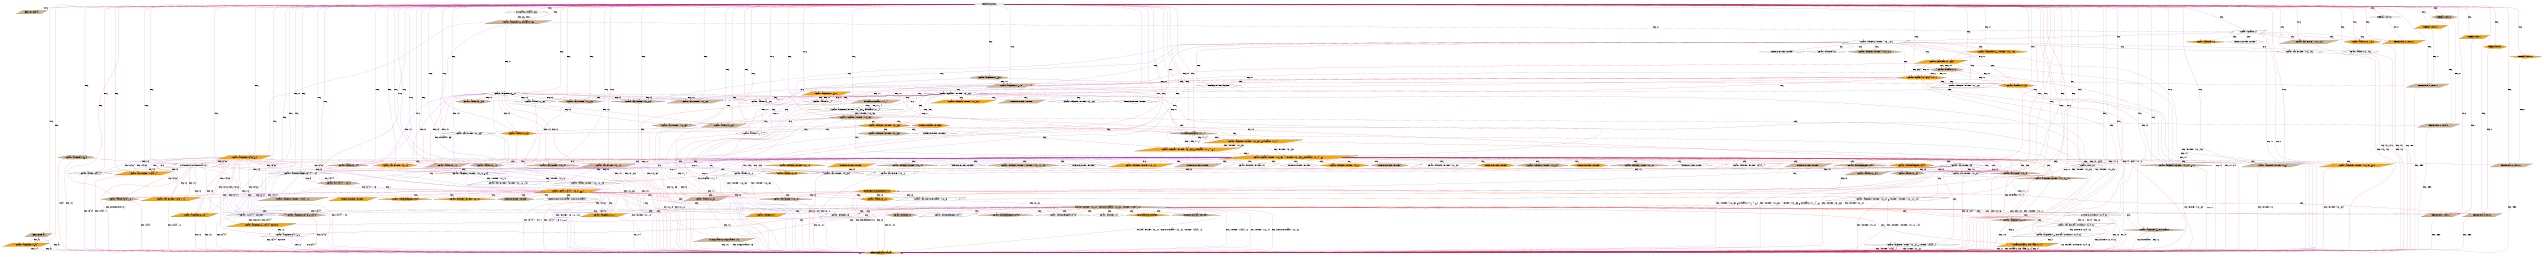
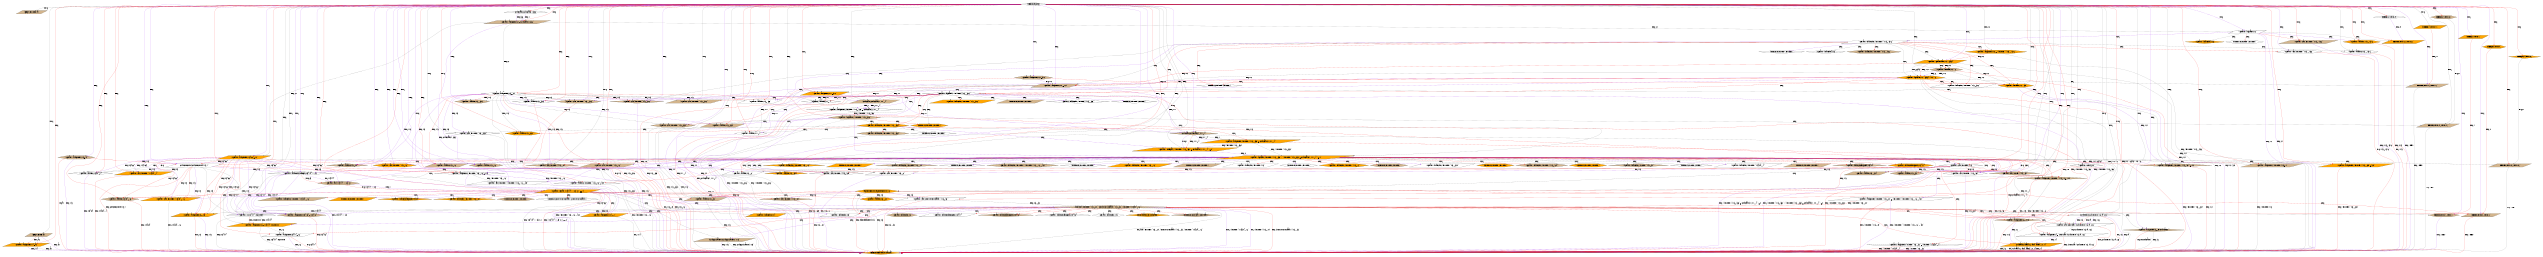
(989, 4) -> (1033, 4)
(2441, 215) -> (2444, 215)
